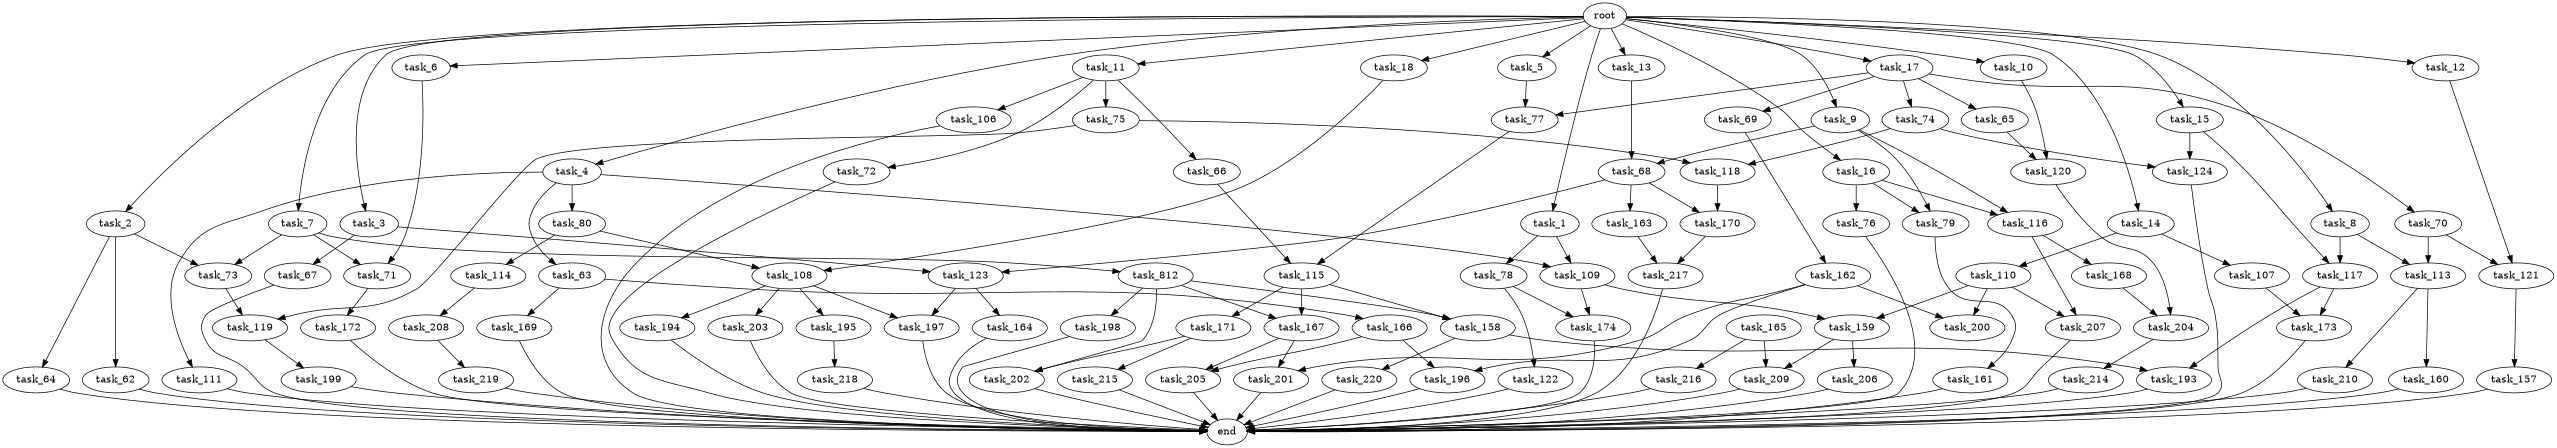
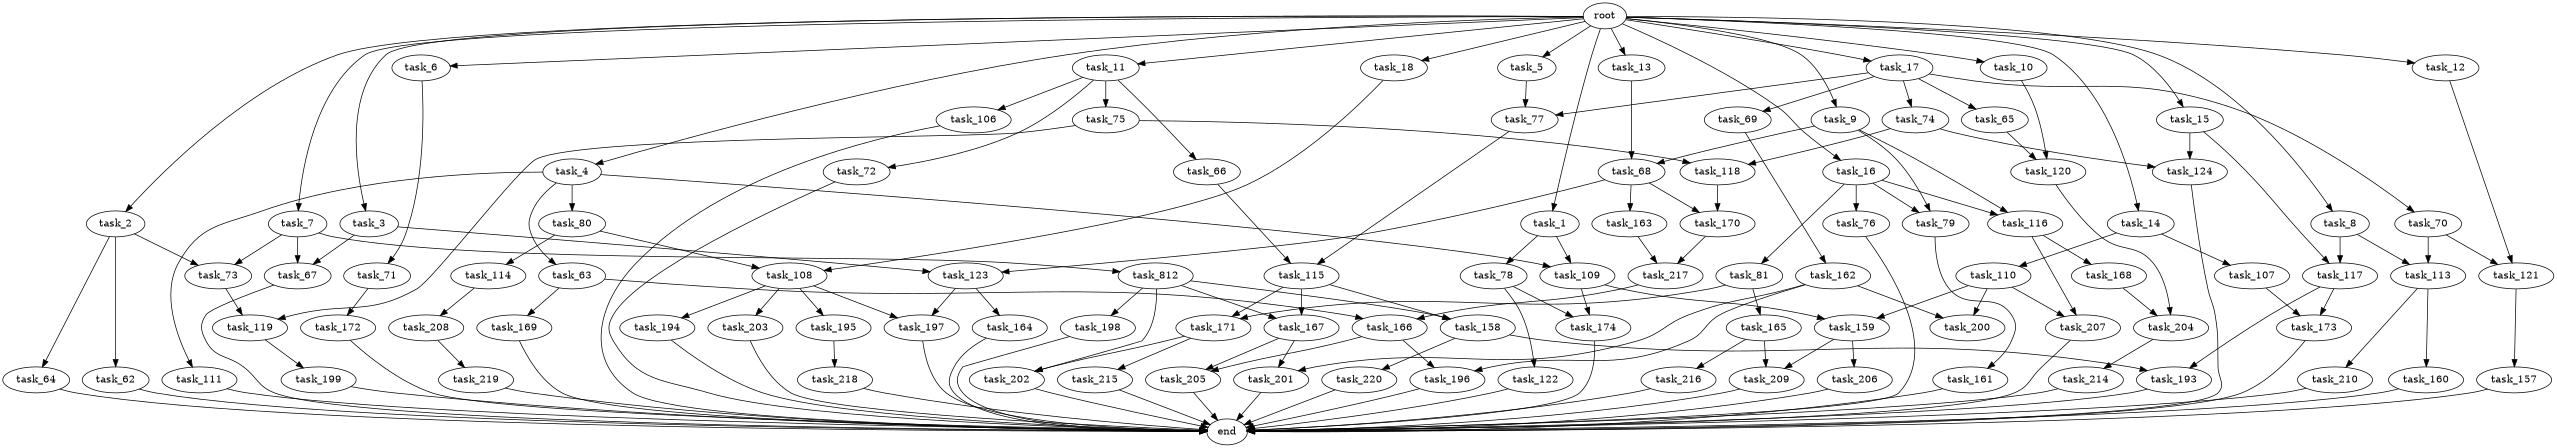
(331, 246) -> (298, 246)
none -> (1749, 276)
(1525, 413) -> (1558, 299)
